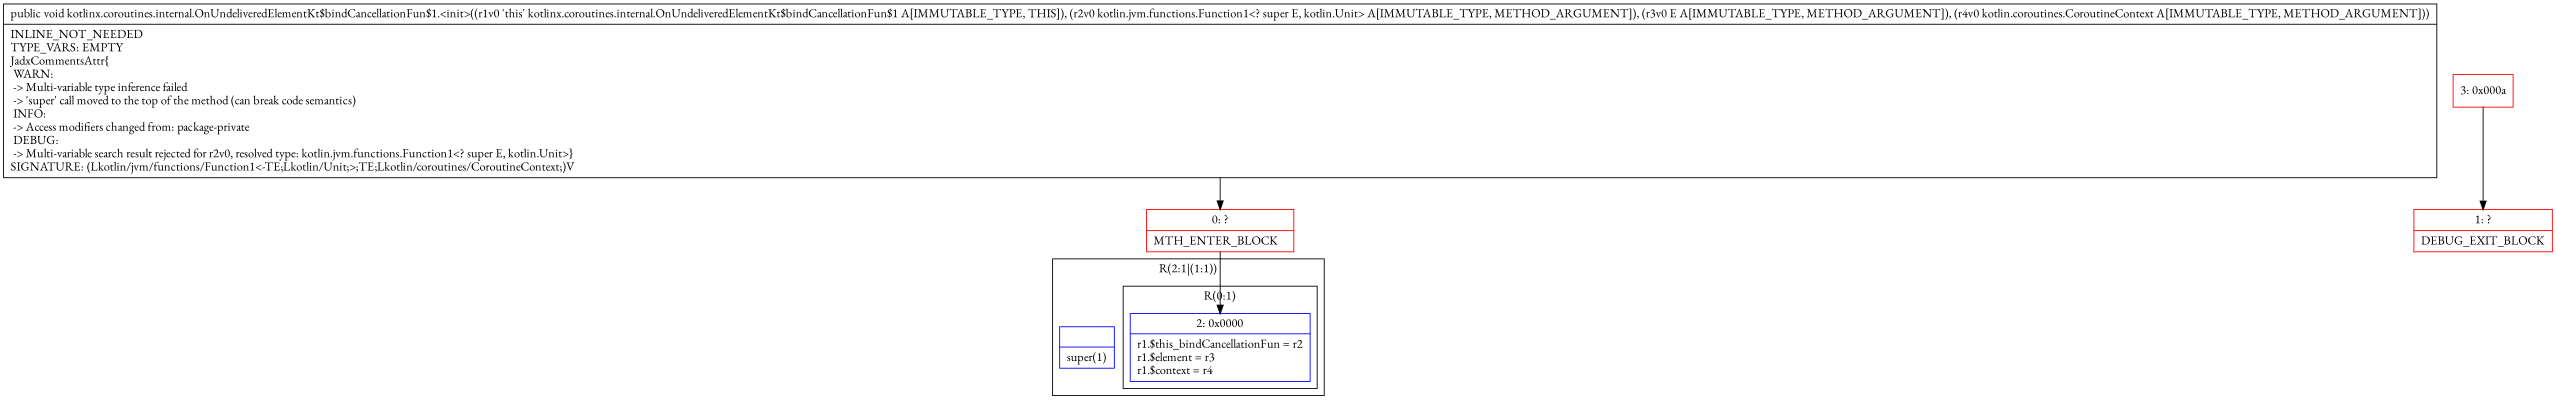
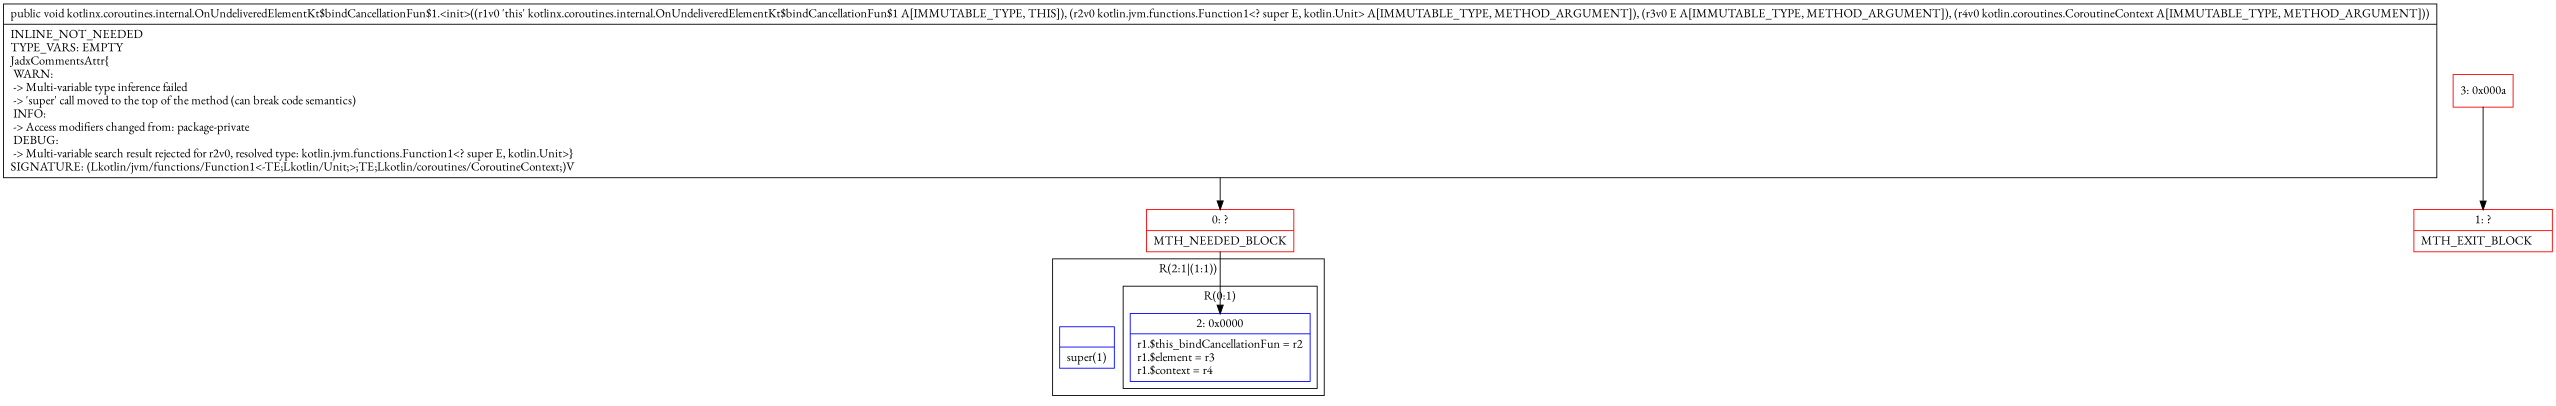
(1216, 241) -> (1220, 241)
(2483, 241) -> (2477, 241)
